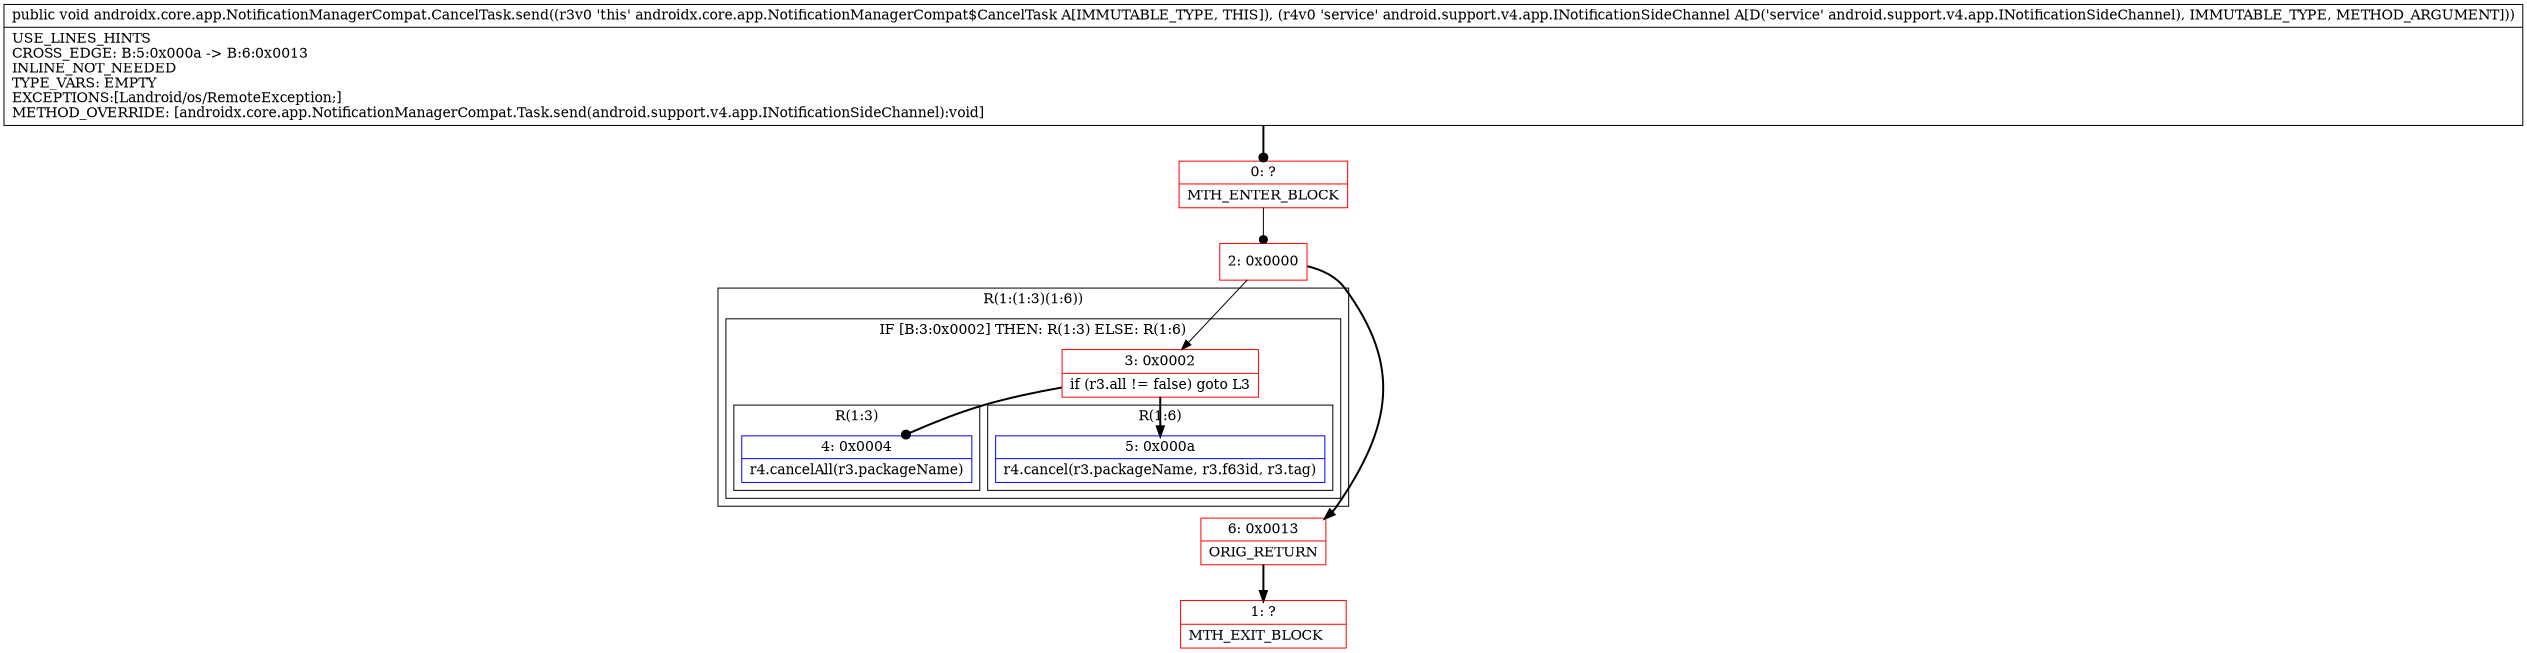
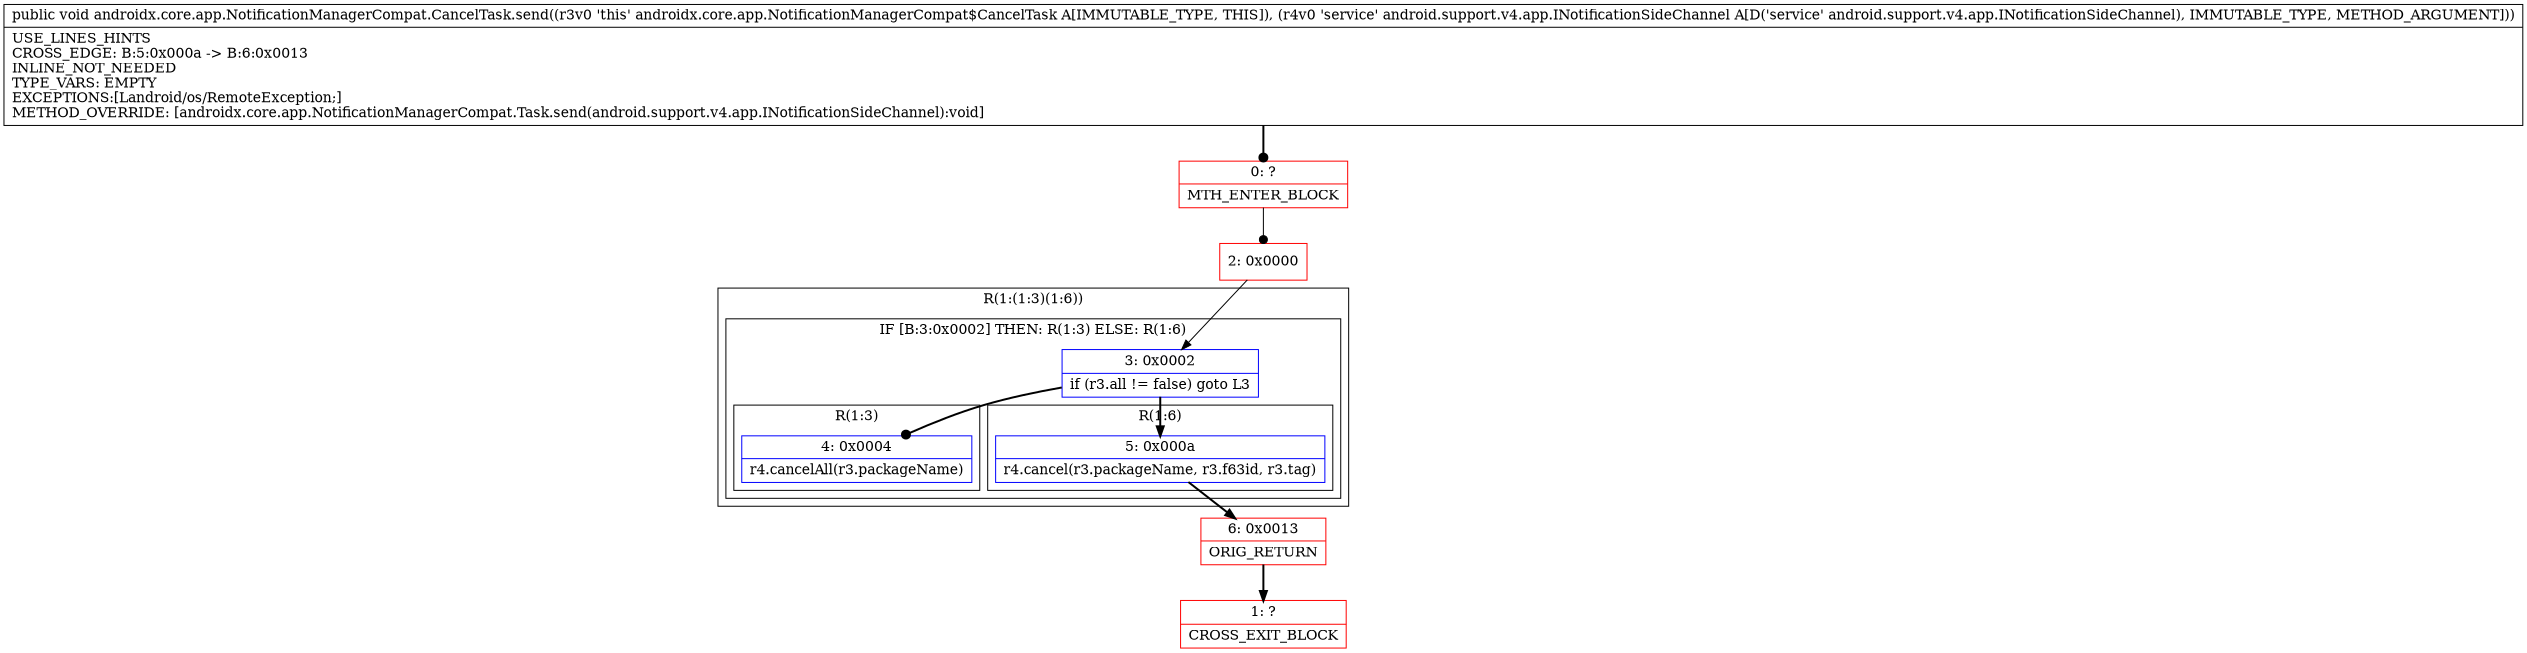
(1160, 373) -> (1160, 373)
(1382, 380) -> (1208, 497)
(1256, 636) -> (1263, 636)
